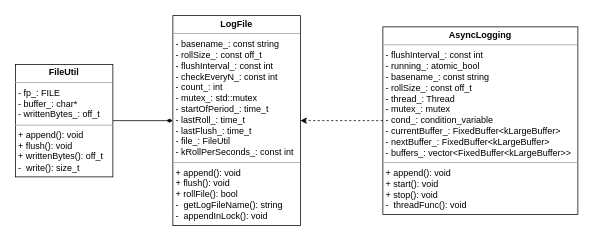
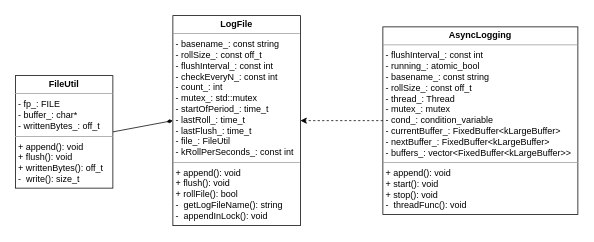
(64, 120) -> (64, 132)
